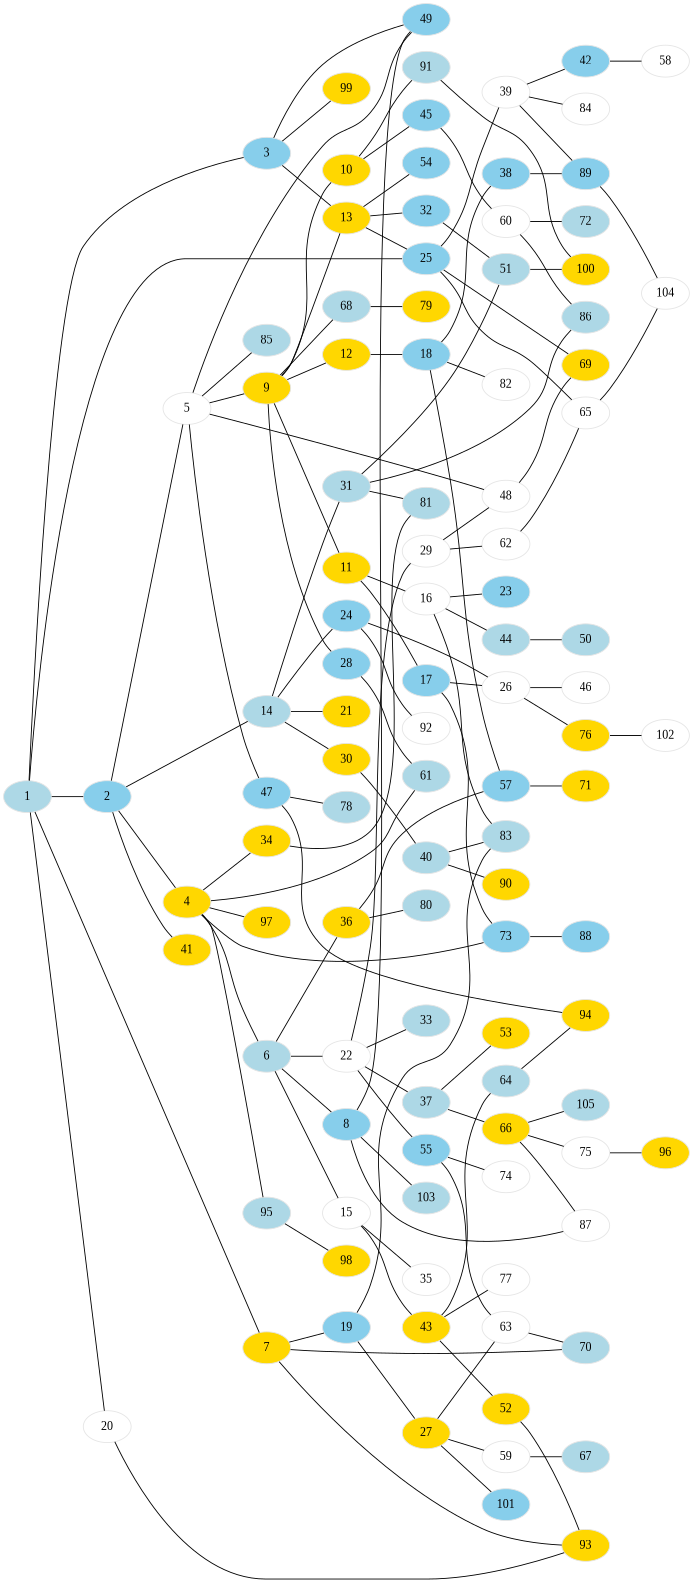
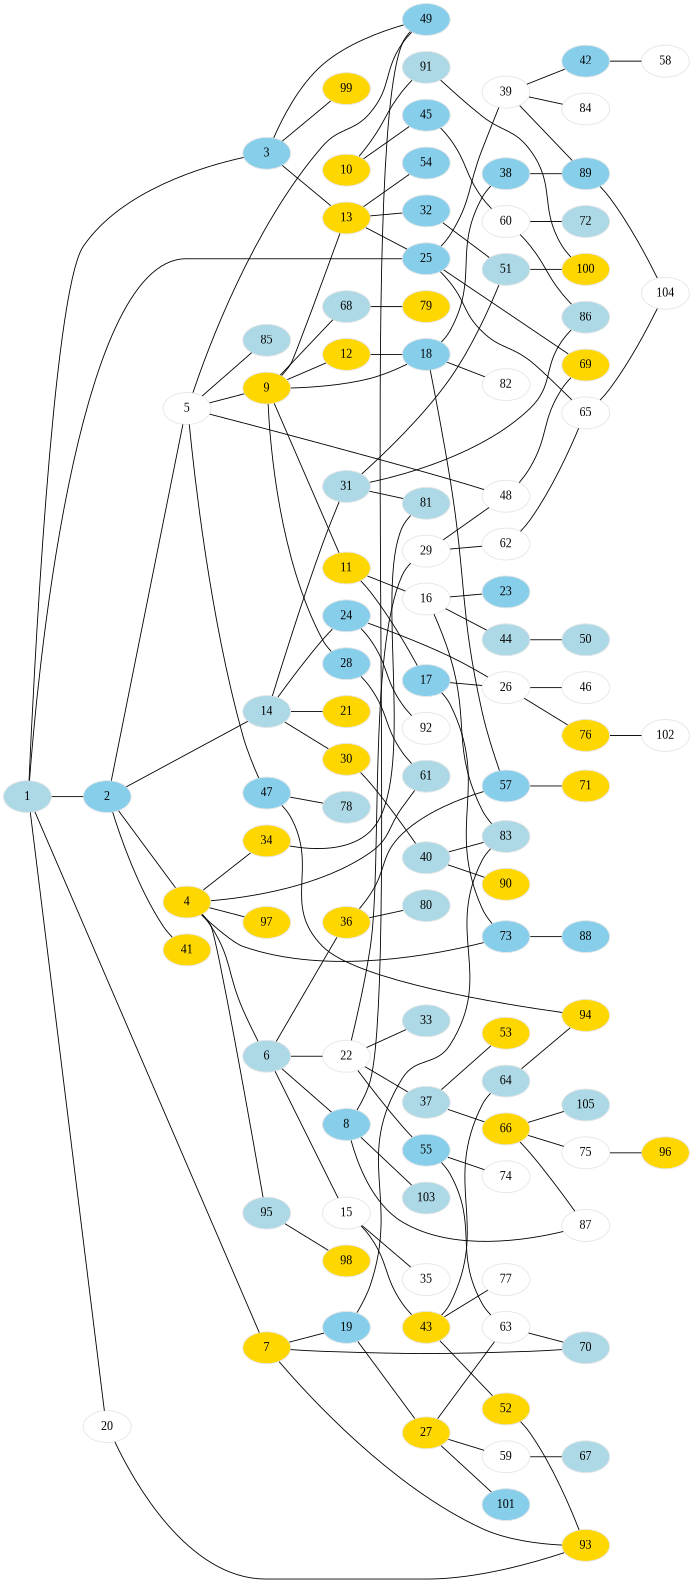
(307, 279) -> (350, 383)
